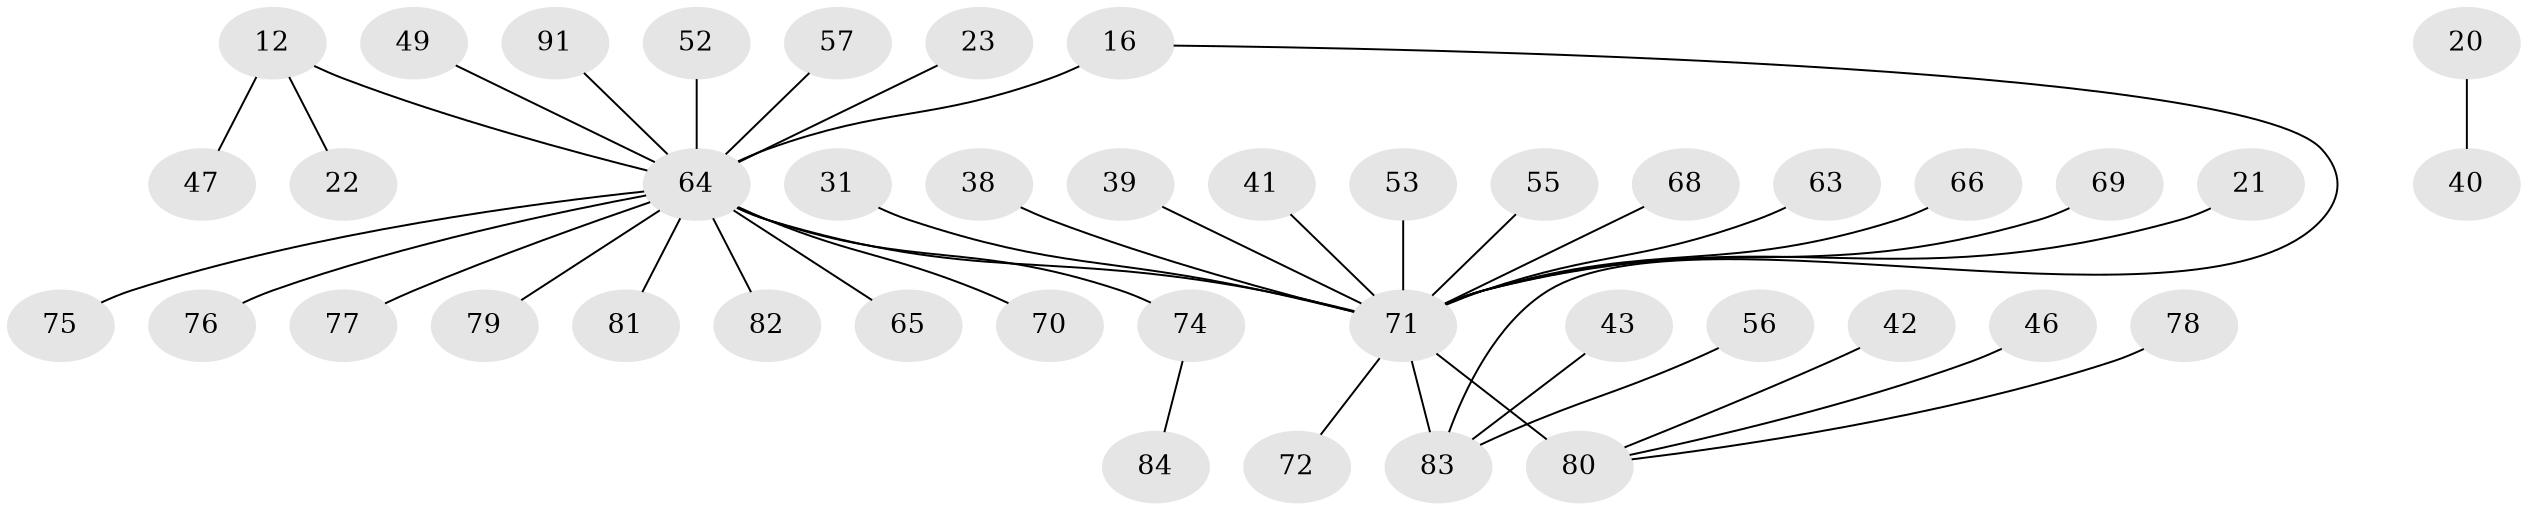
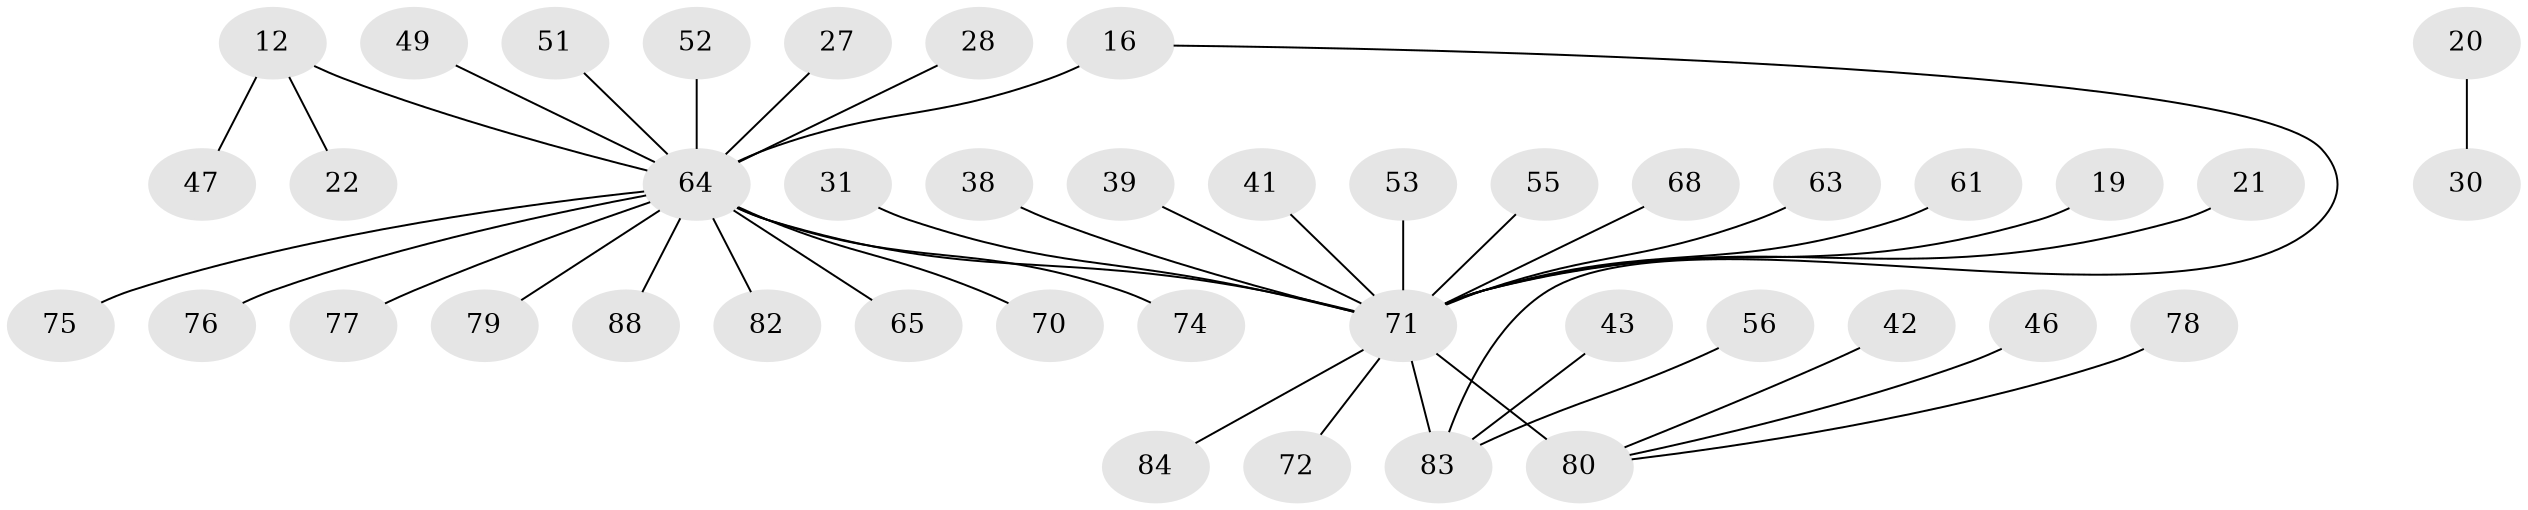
(555, 43) -> (555, 43)
(838, 43) -> (838, 43)
(979, 43) -> (979, 43)
(1968, 184) -> (1968, 184)
(2110, 184) -> (2110, 184)
(2467, 184) -> (2467, 184)
(626, 326) -> (626, 326)
(1174, 397) -> (1280, 396)
